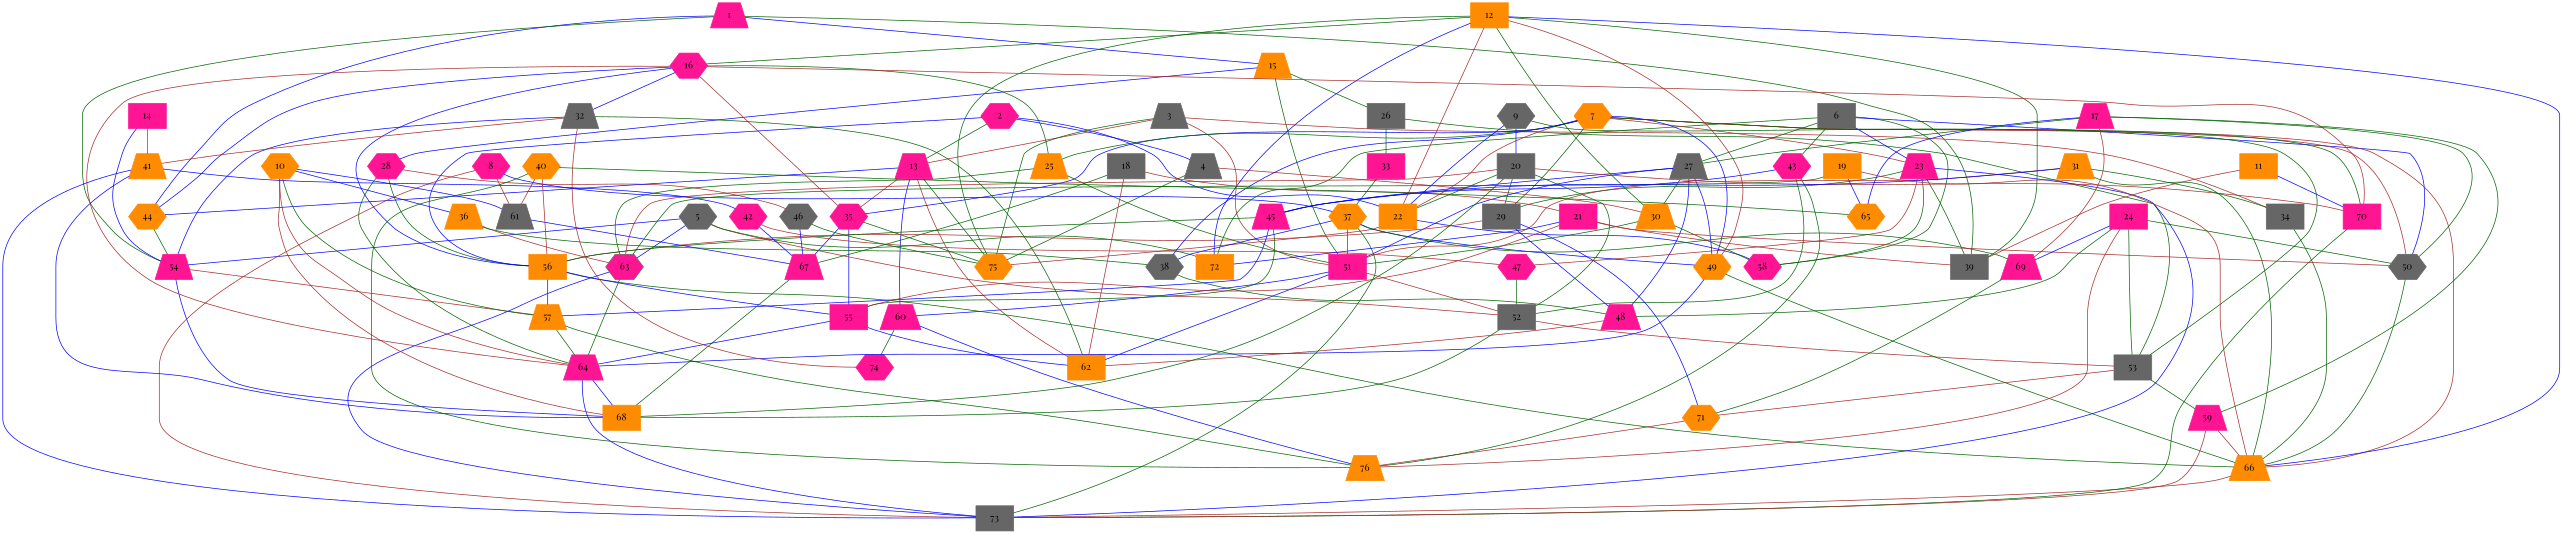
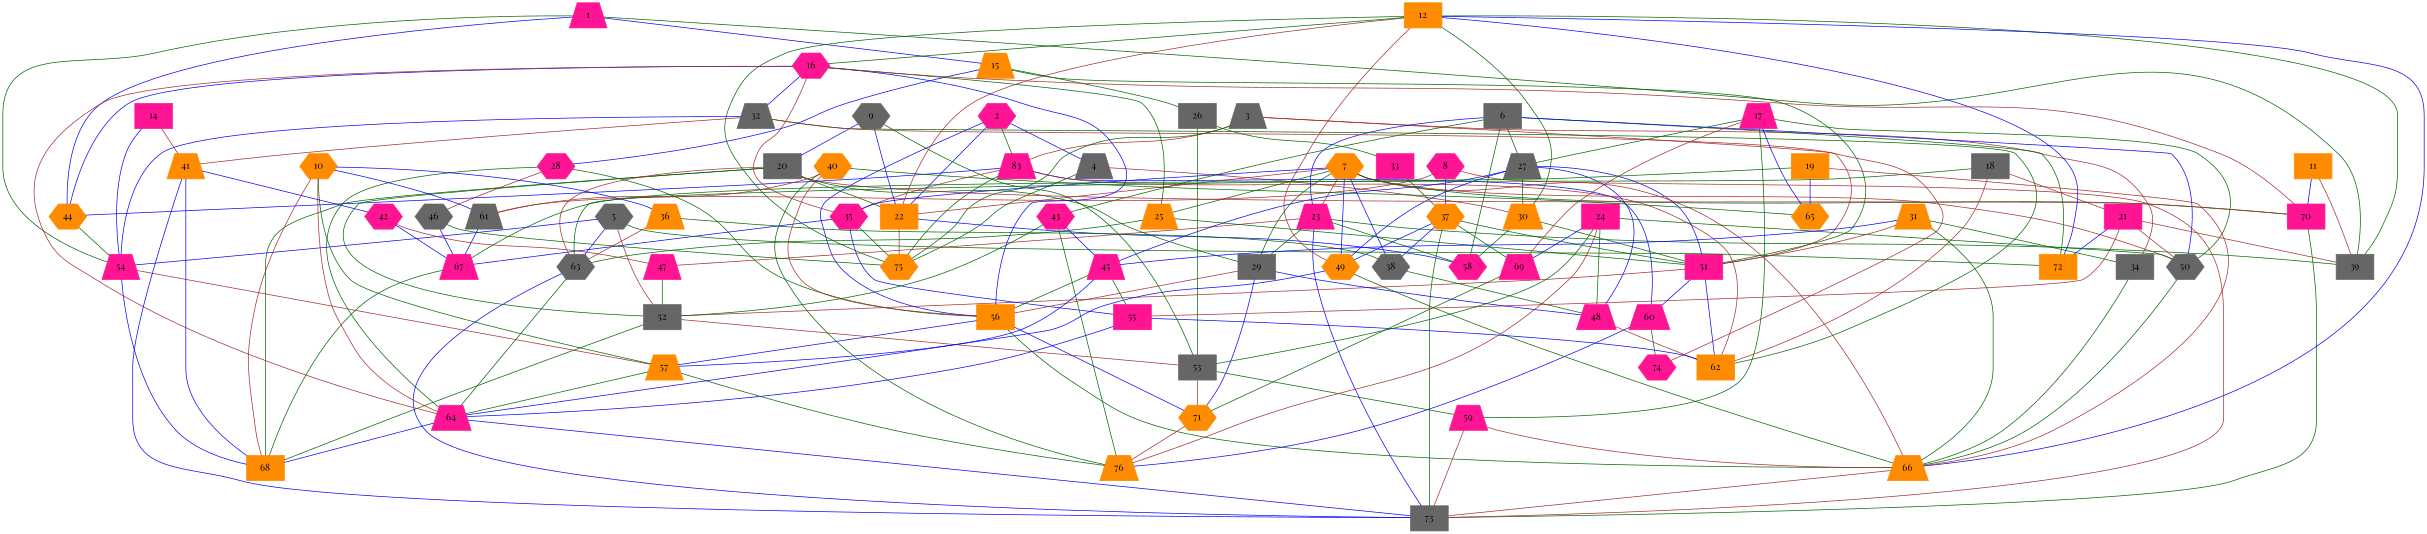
(914, 166) -> (1016, 166)
(625, 267) -> (576, 267)
(1517, 267) -> (662, 267)
(698, 296) -> (1099, 369)
